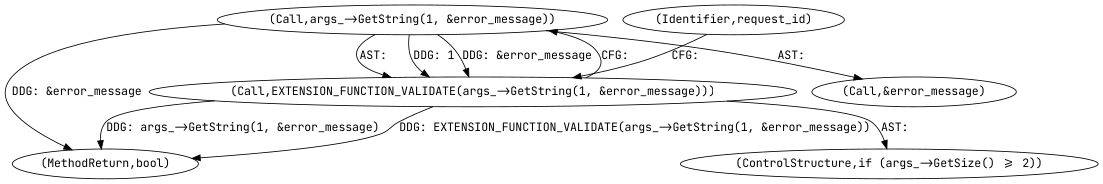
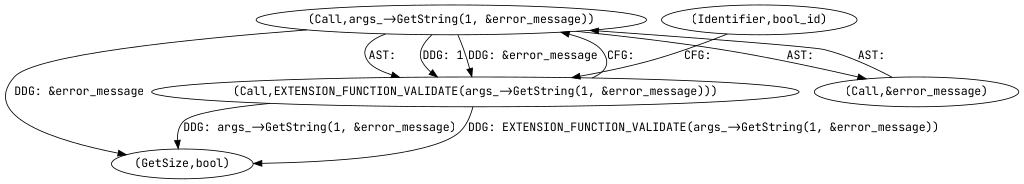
(734, 20) -> (759, 20)
none -> (748, 42)
(105, 164) -> (182, 164)
(889, 164) -> none
